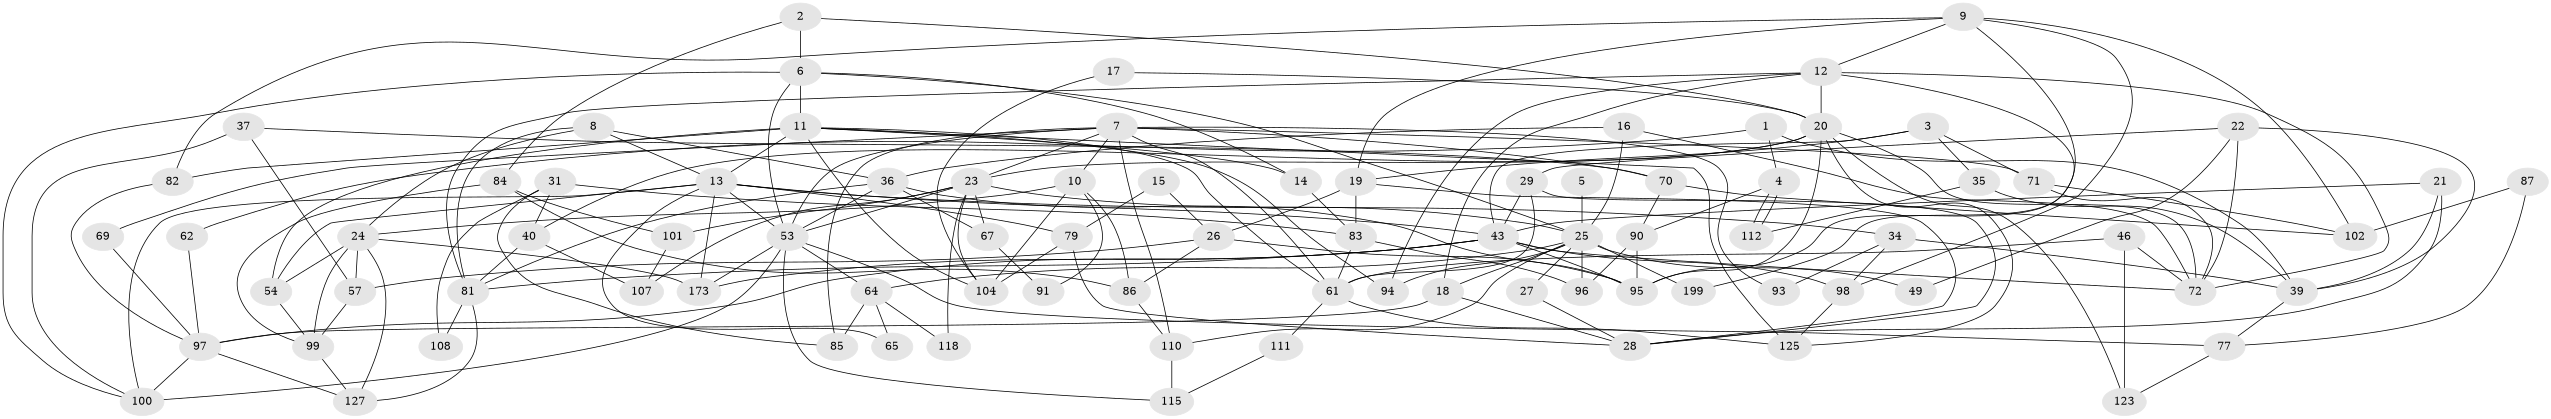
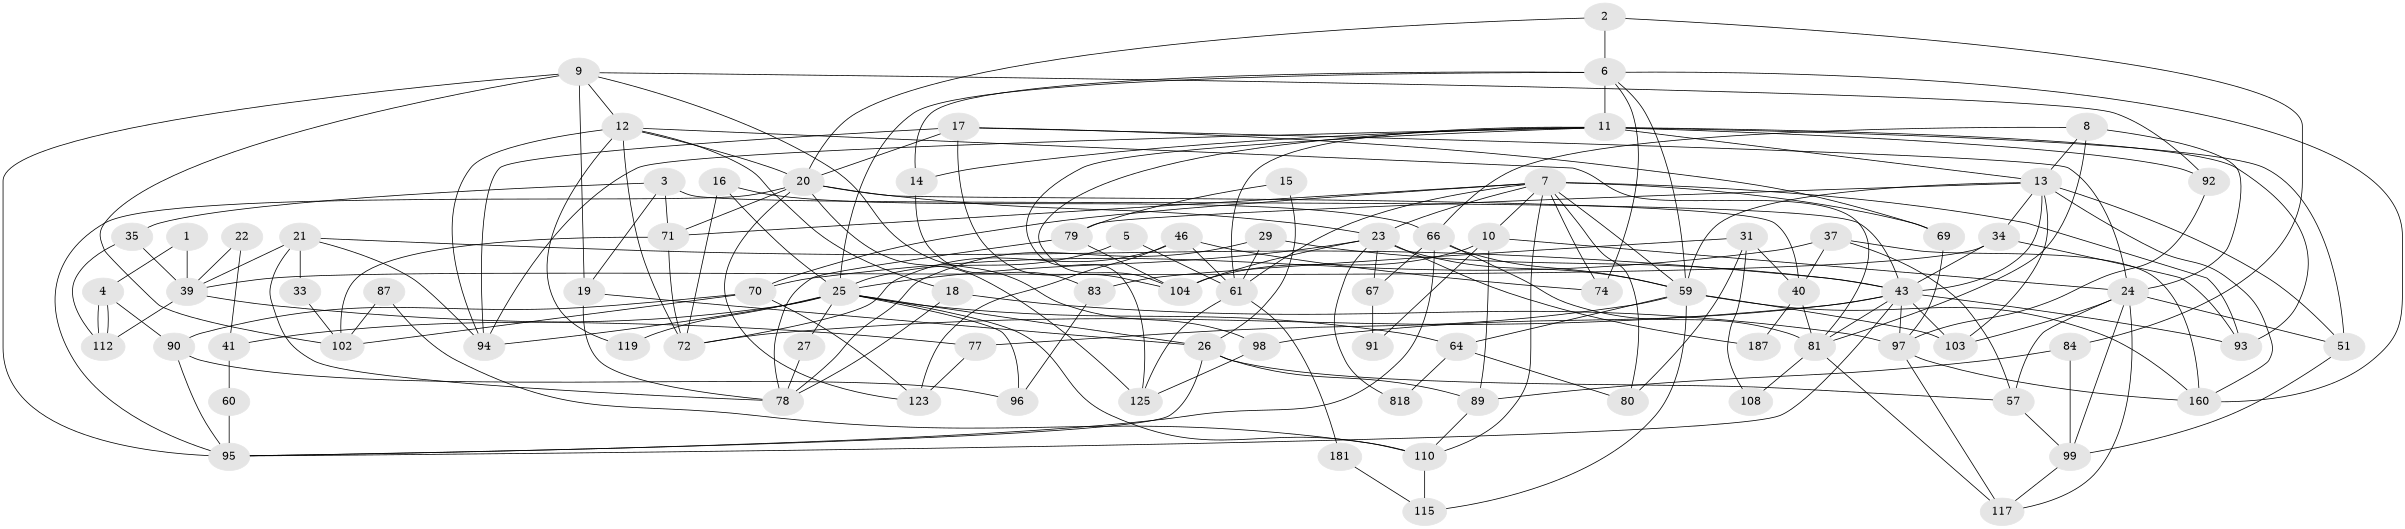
none -> (1588, 144)
(1896, 145) -> none
none -> (634, 149)
none -> (1457, 151)
none -> (2246, 175)
(1932, 180) -> (736, 209)
(173, 182) -> (2209, 182)
(888, 182) -> (1434, 237)
(2231, 205) -> none
(1356, 213) -> none
(187, 237) -> none
(673, 237) -> none
(788, 237) -> (1686, 292)
none -> (1818, 260)
(1869, 264) -> (1951, 264)
(1499, 269) -> (1063, 326)
(1341, 271) -> (1184, 265)
none -> (413, 279)
(271, 292) -> (2344, 347)
none -> (300, 292)
(642, 292) -> (1758, 347)
(699, 292) -> (1956, 347)
(1130, 292) -> (1478, 402)
none -> (1602, 292)
(1694, 292) -> (628, 347)
(1916, 292) -> (229, 347)
none -> (2058, 313)
none -> (147, 318)
(2421, 323) -> (885, 426)
none -> (843, 340)
(837, 347) -> (1628, 402)
(892, 347) -> none
(949, 347) -> (1400, 402)
(1281, 347) -> (1340, 457)
(1630, 347) -> (783, 402)
(142, 402) -> (2199, 402)
none -> (229, 402)
(355, 402) -> (2002, 512)
